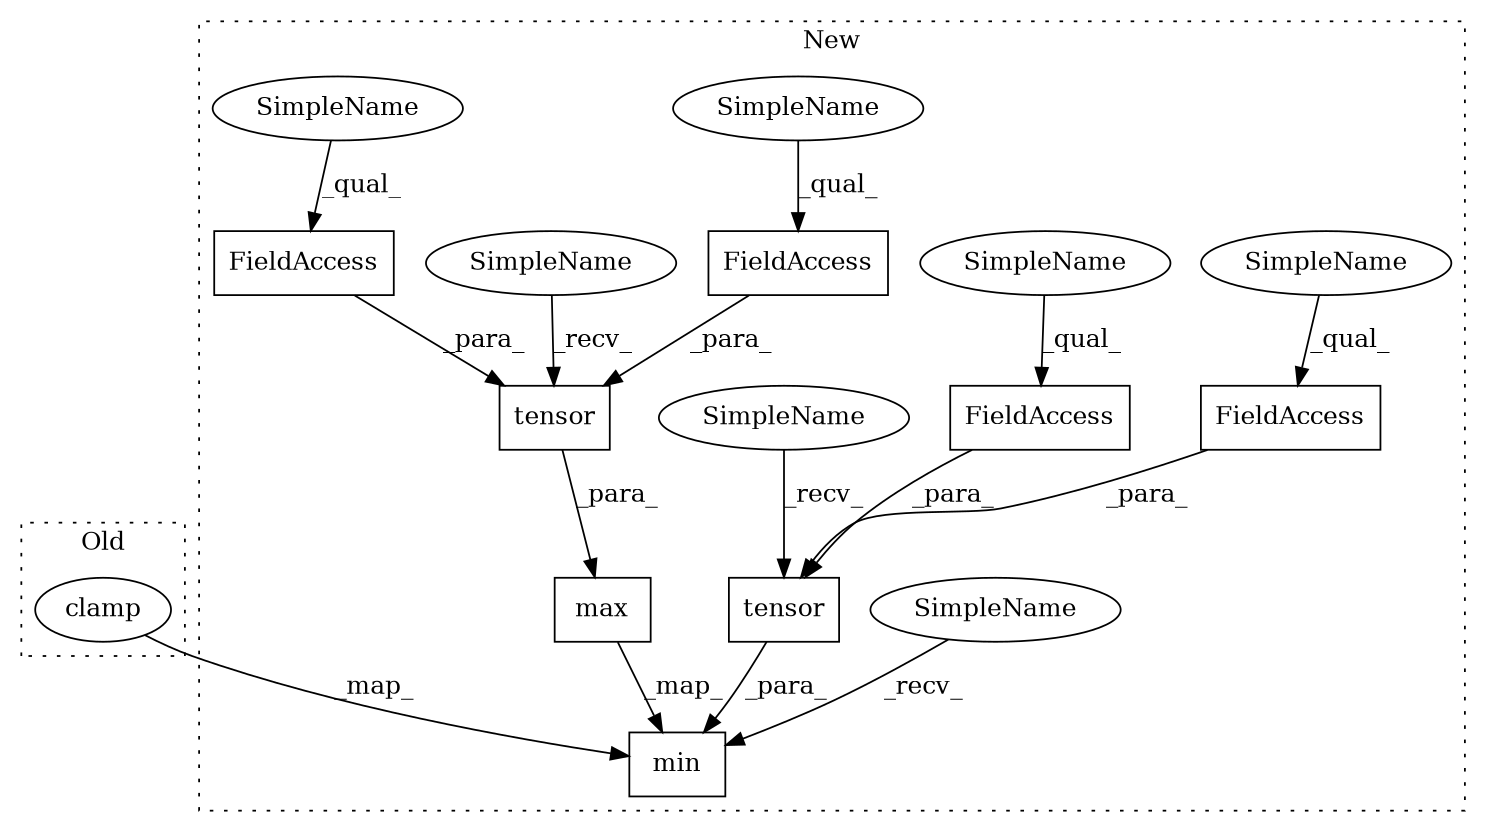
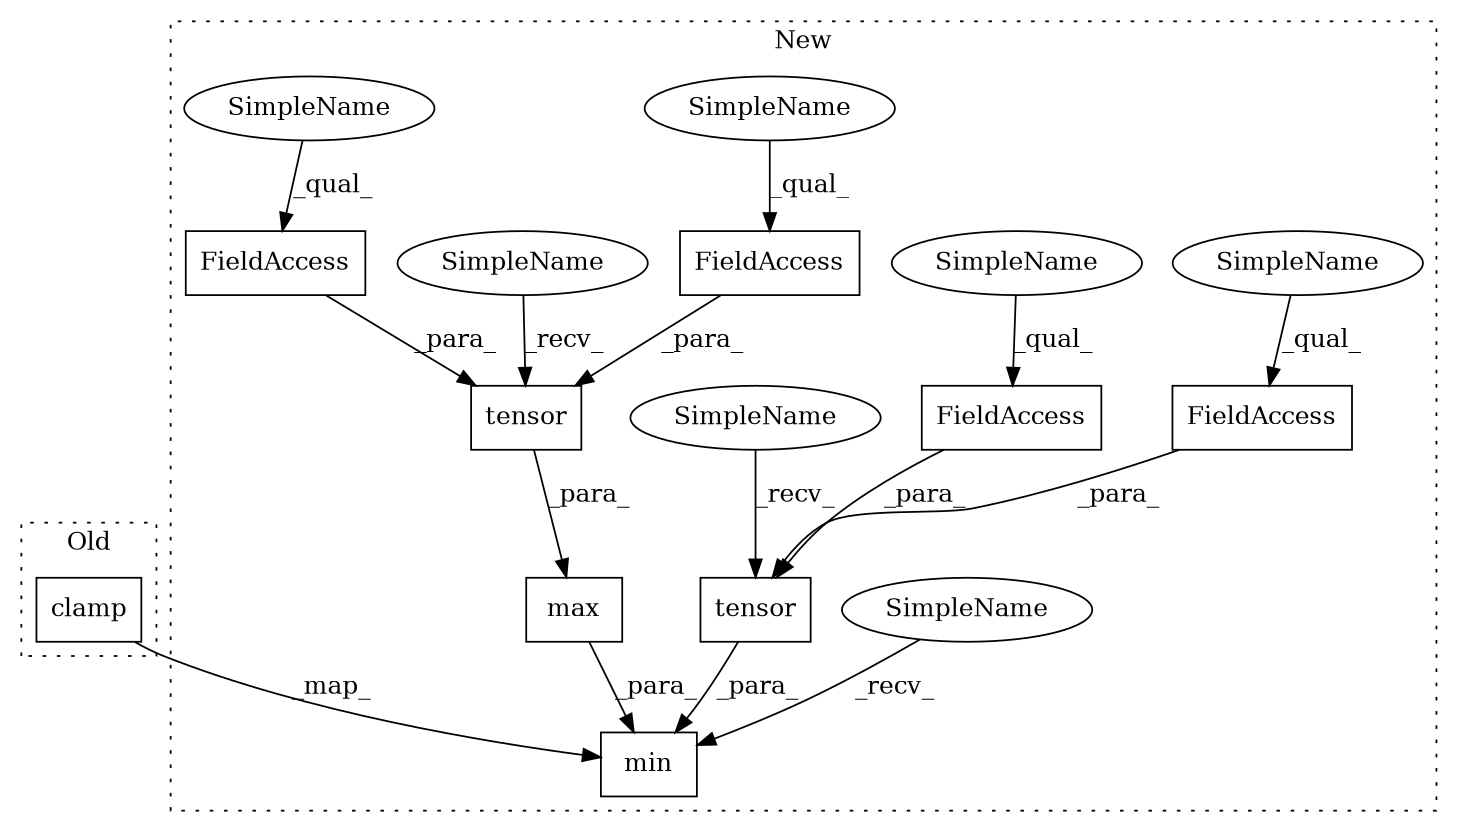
(103, 610) -> (89, 610)
(684, 687) -> (656, 687)
